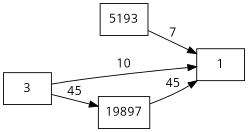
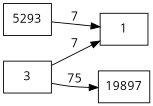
(124, 19) -> (27, 19)
(124, 64) -> (75, 44)
(75, 92) -> (75, 79)
(170, 96) -> none
